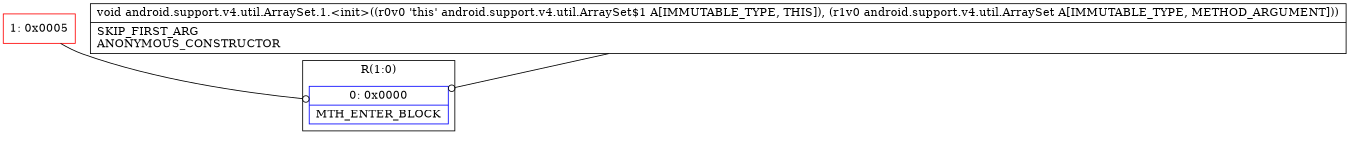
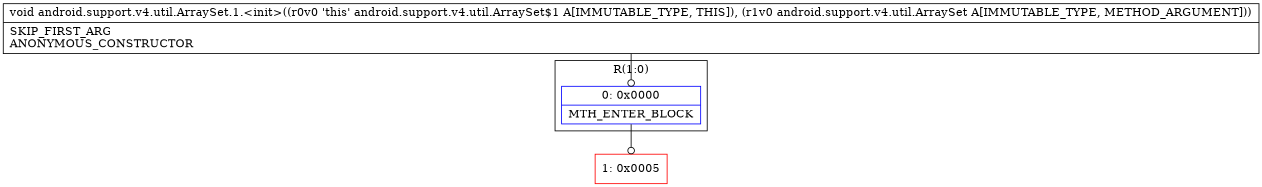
(179, 80) -> (631, 136)
